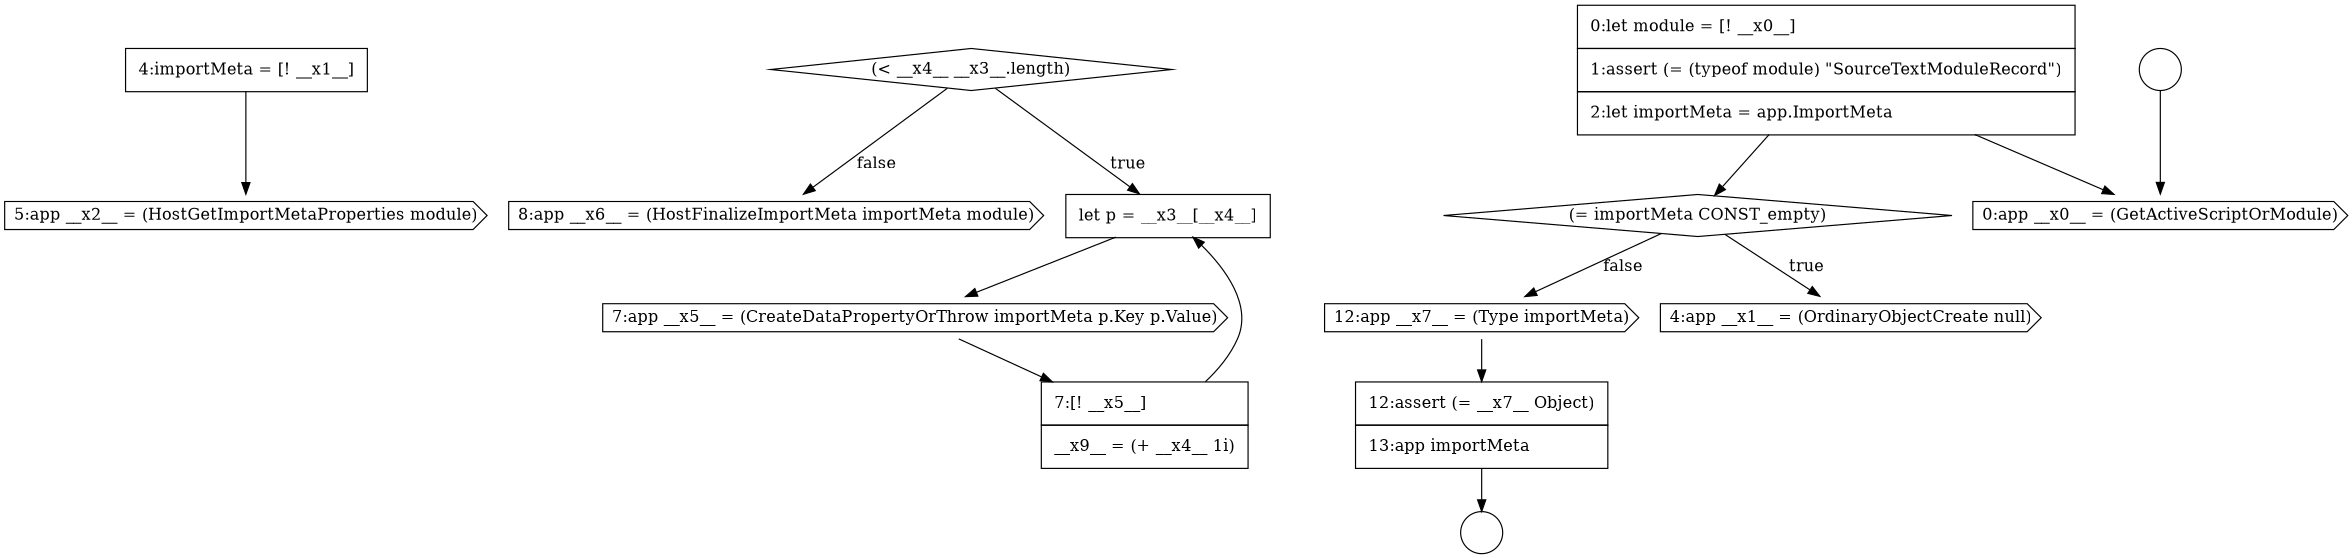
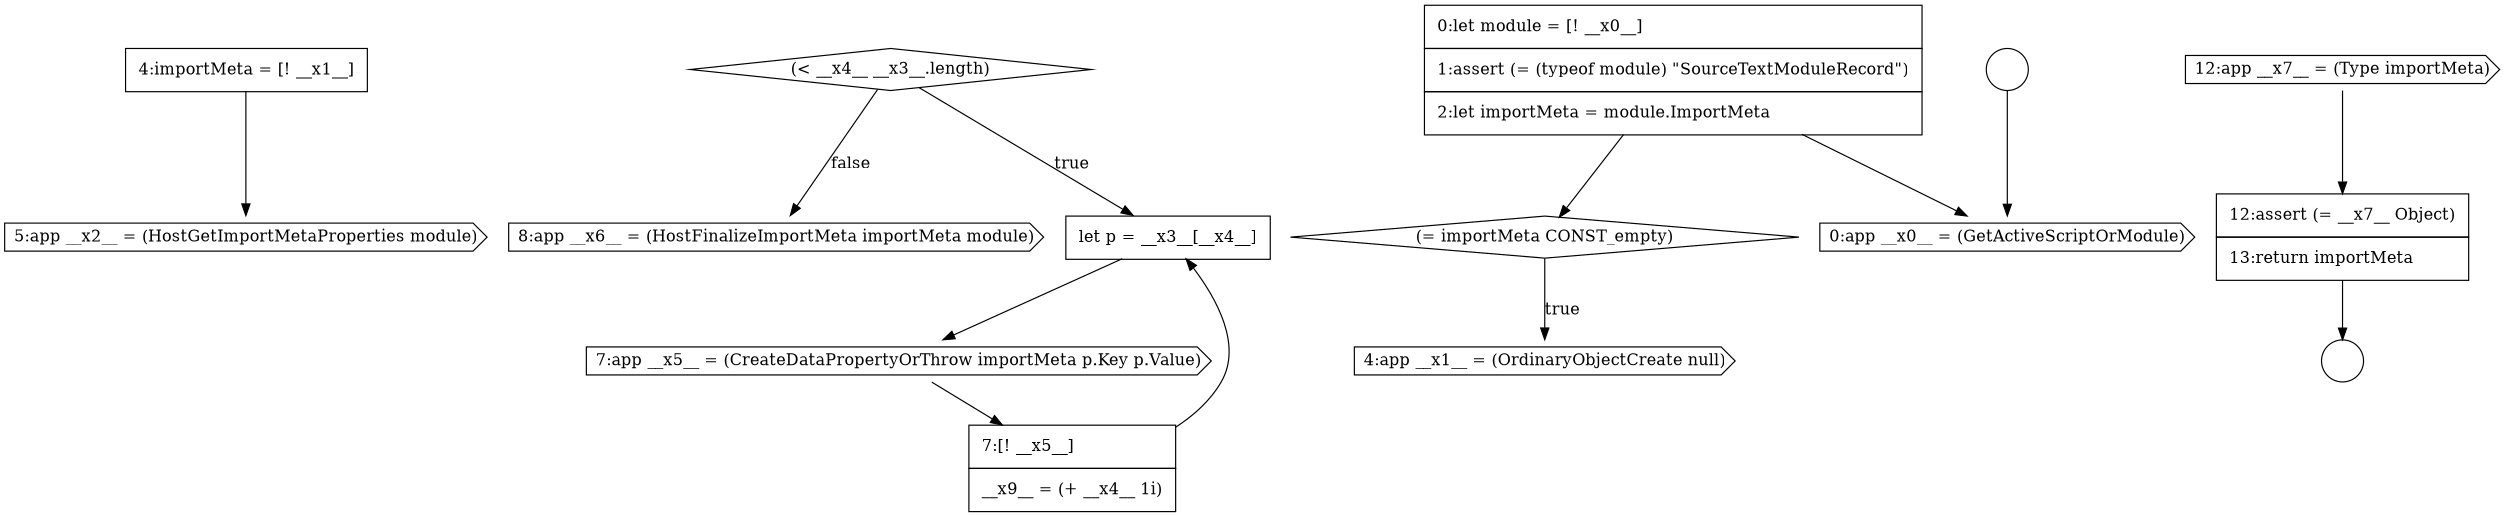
(1742, 113) -> (1604, 113)
(1598, 263) -> none
(1450, 446) -> (2322, 258)
